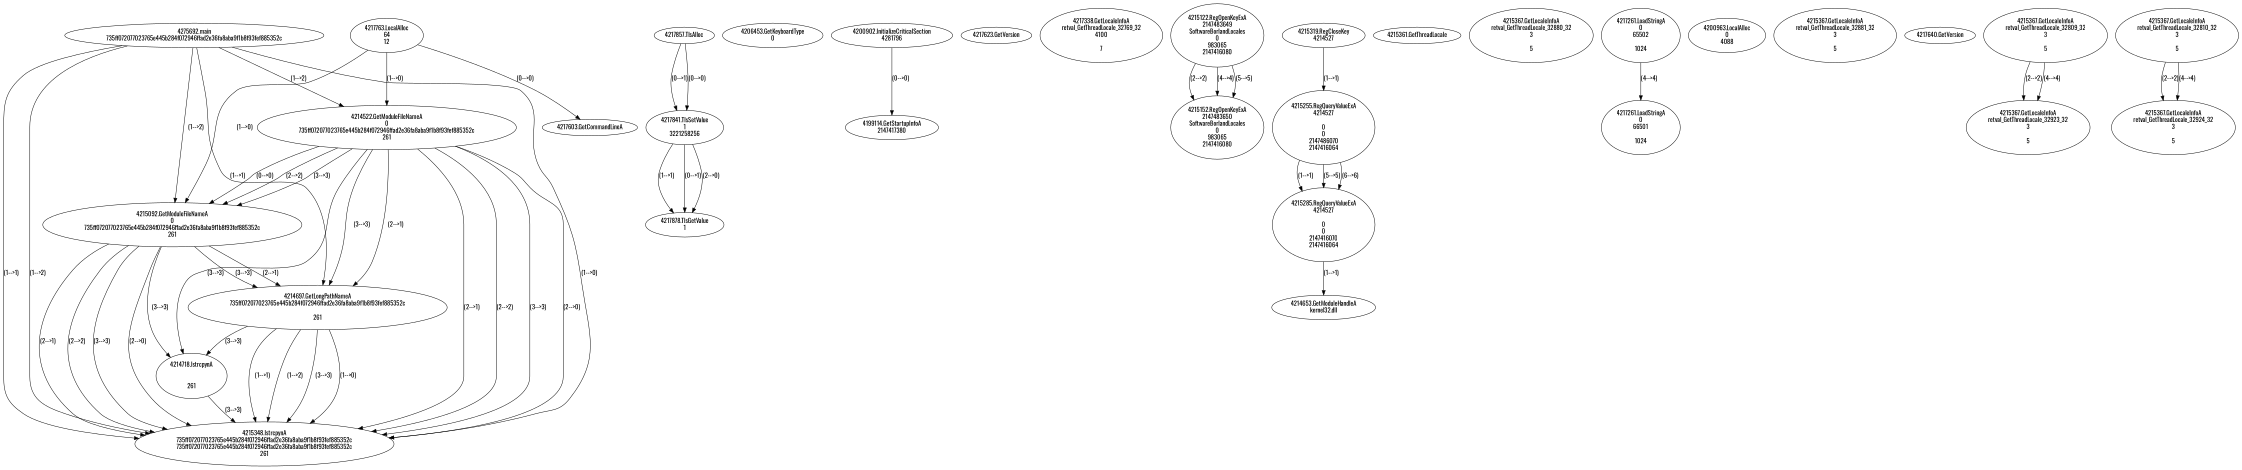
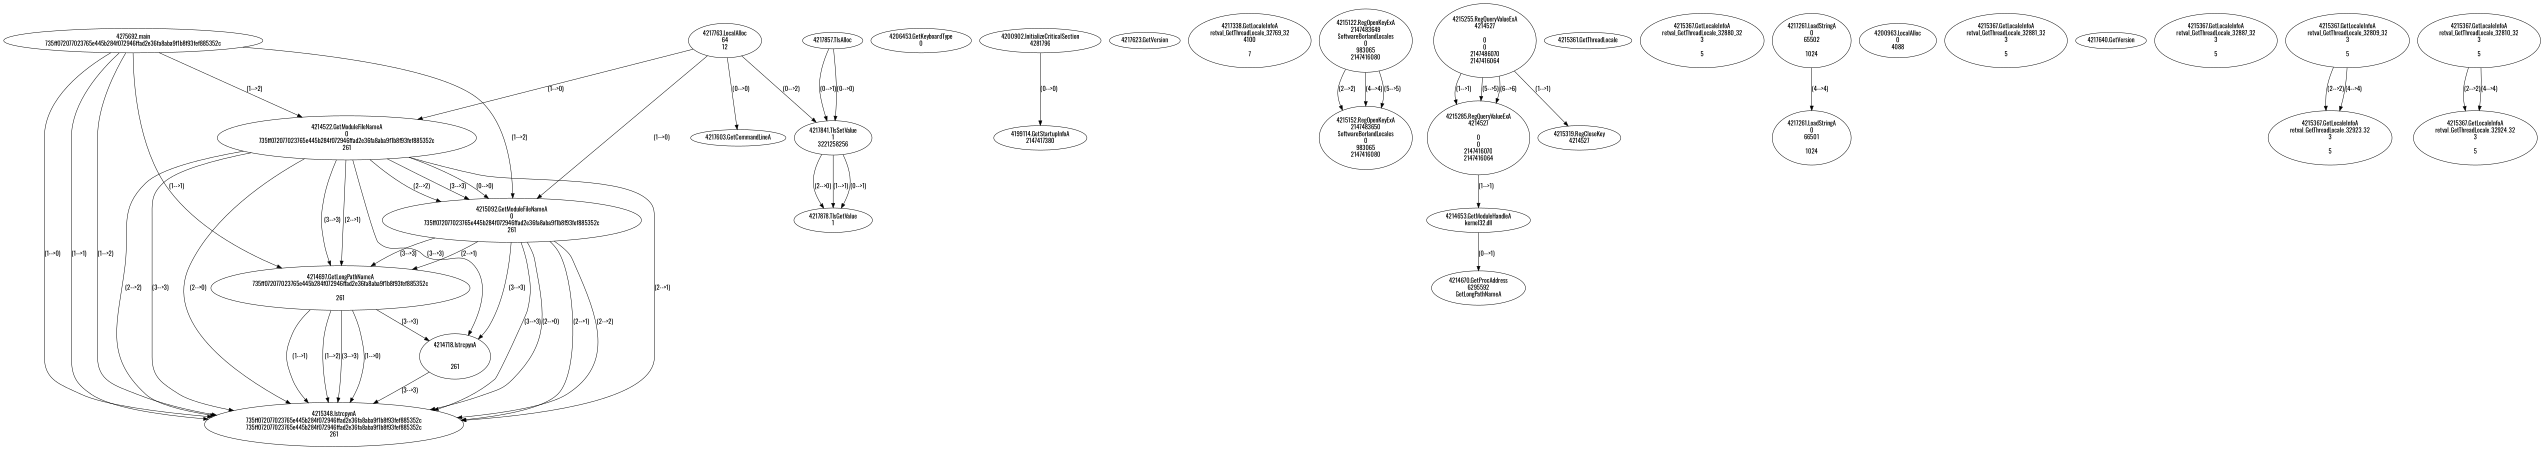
none -> (2216, 41)
(1324, 67) -> (1540, 97)
none -> (777, 88)
none -> (1478, 288)
